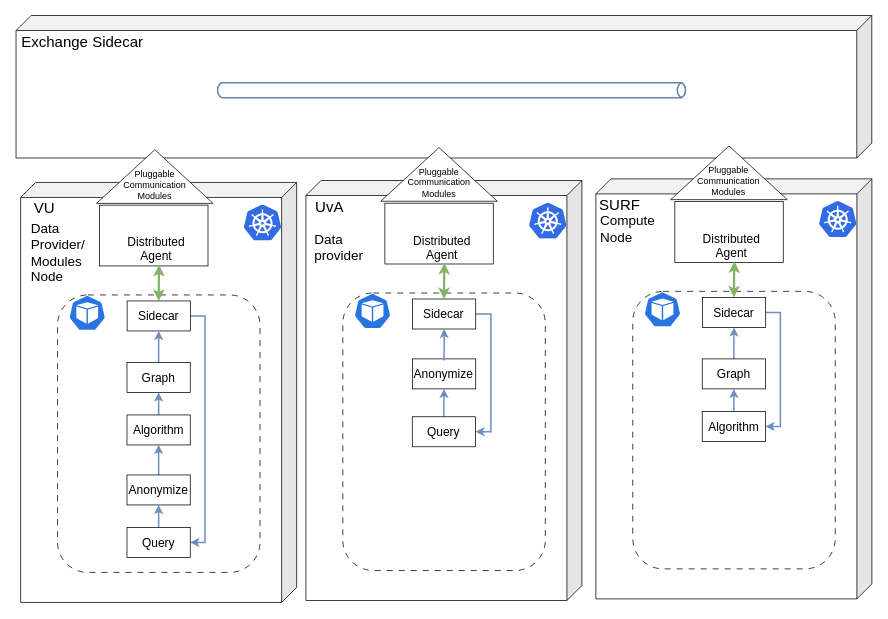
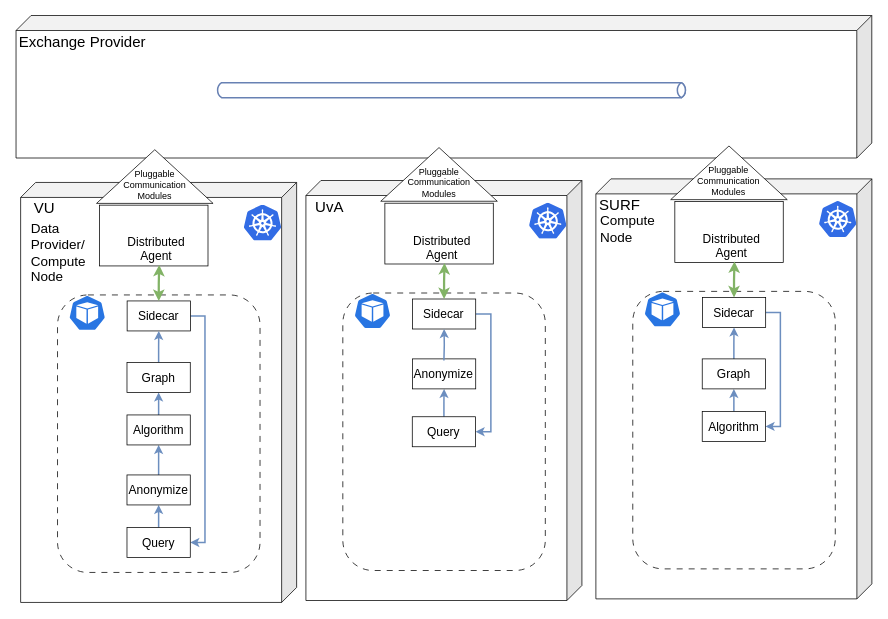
(83, 41) -> (83, 41)
(347, 248) -> none
(63, 253) -> (63, 253)
